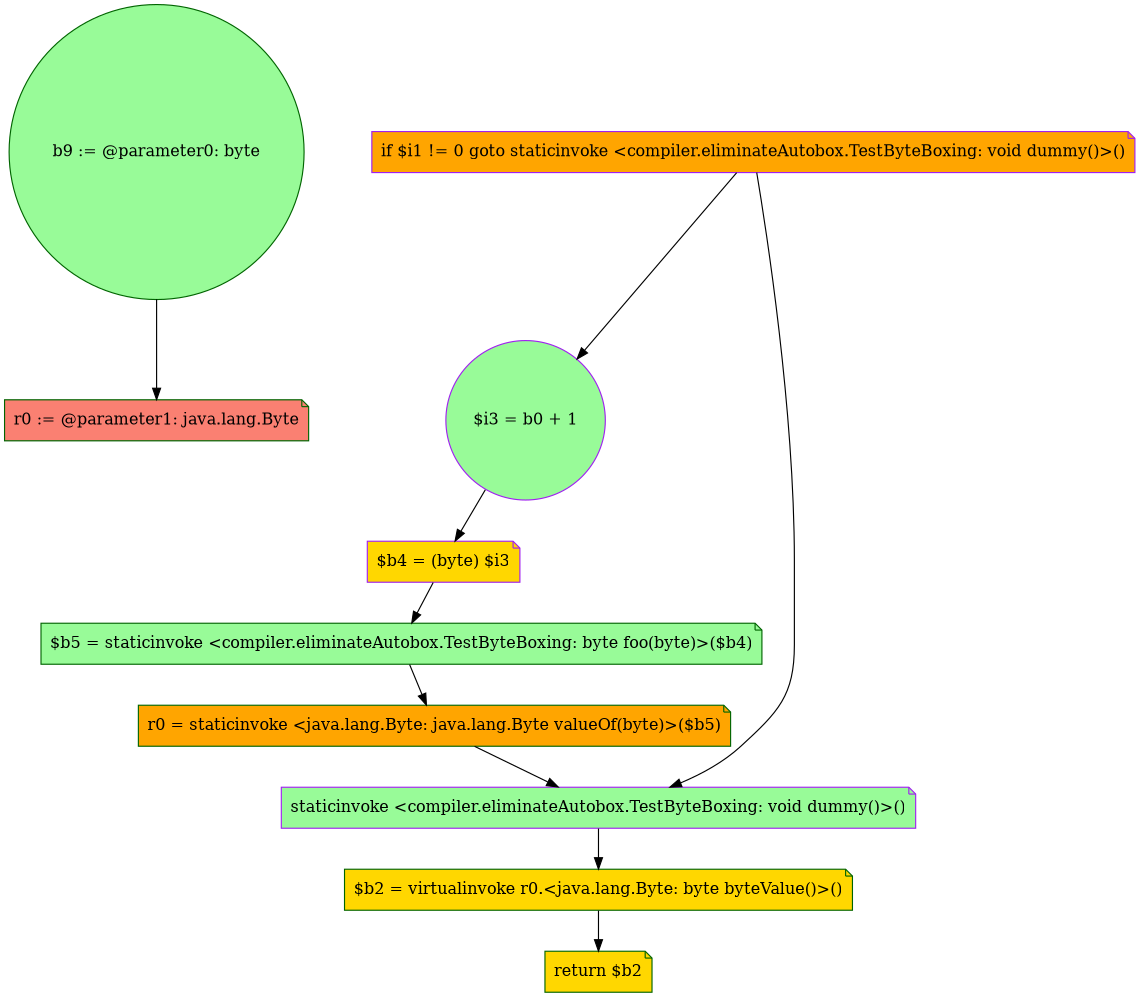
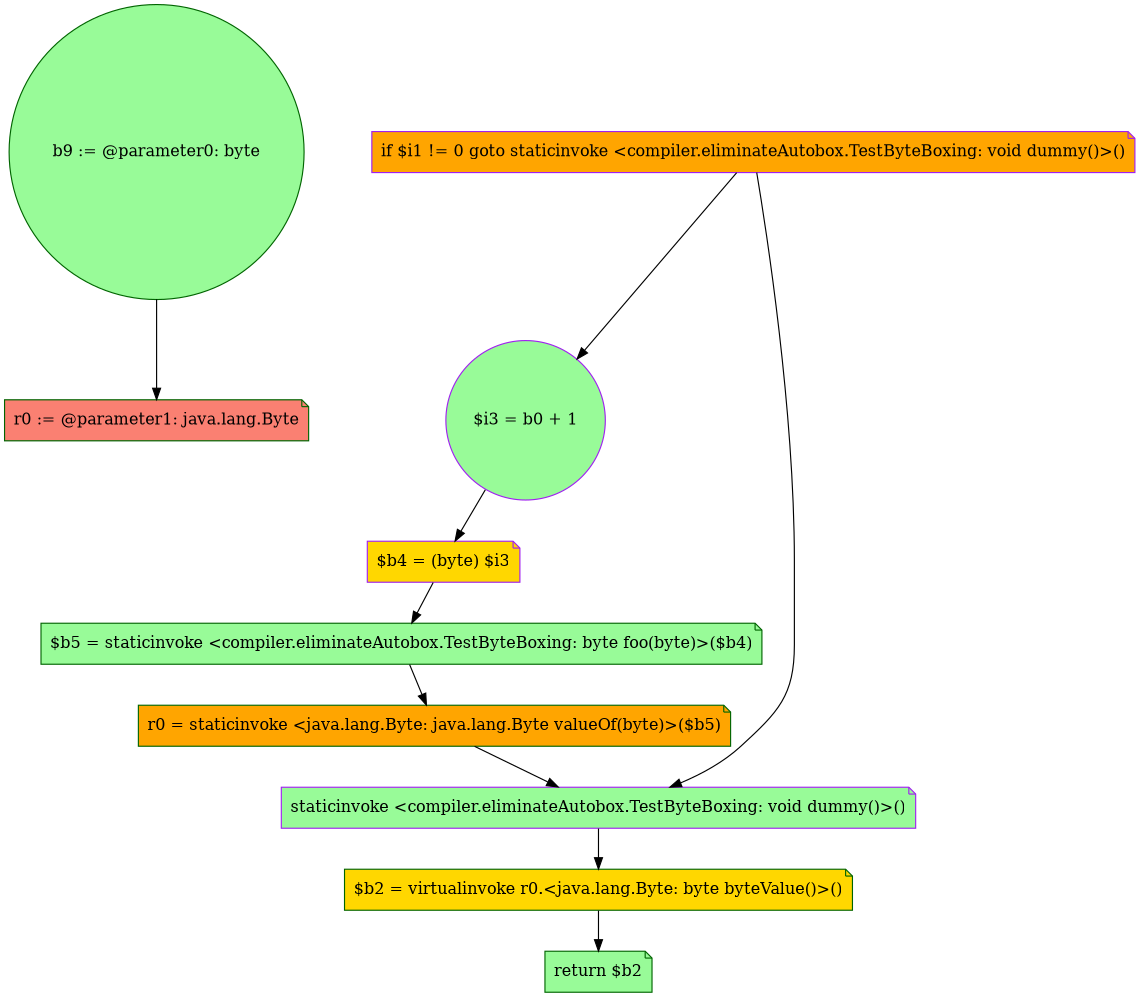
(598, 972) -> (598, 972)
